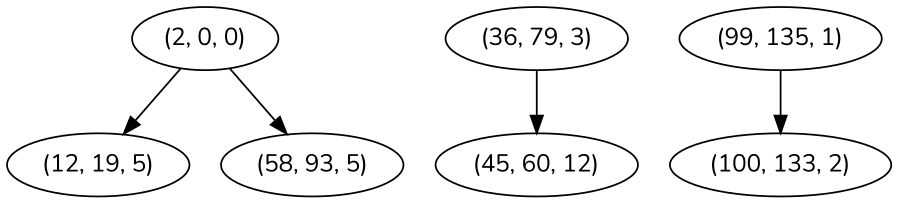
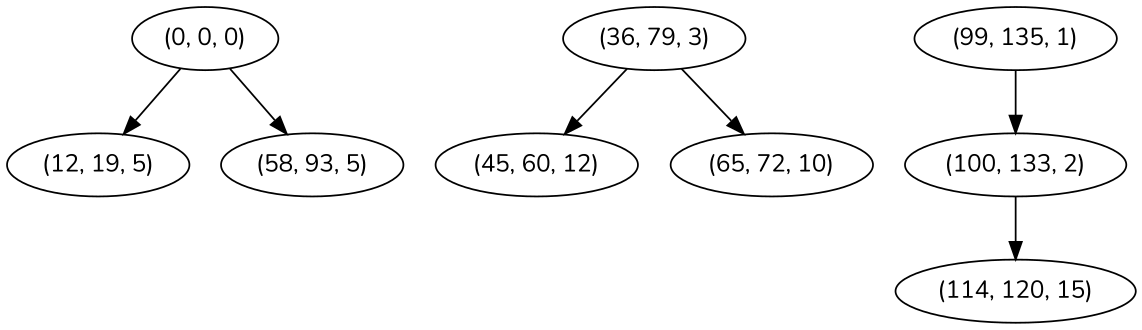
(205, 39) -> (205, 39)
none -> (772, 165)
none -> (1016, 291)
